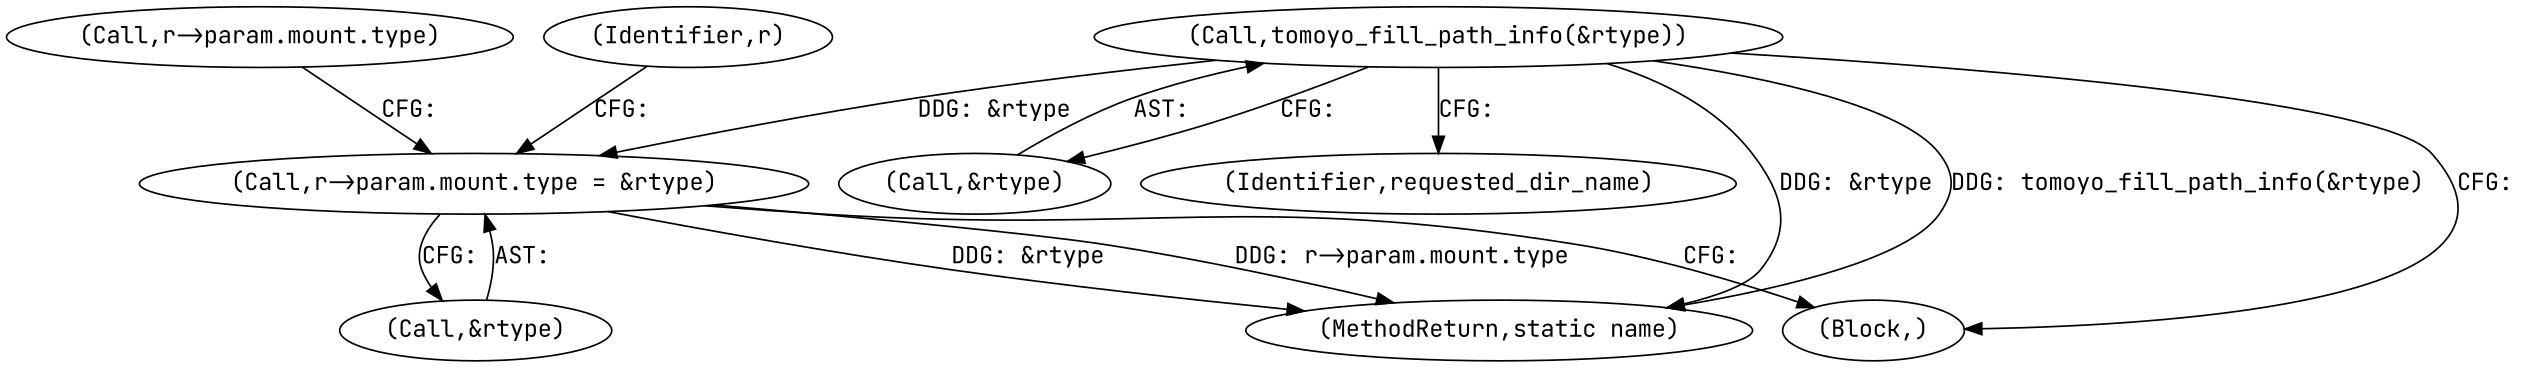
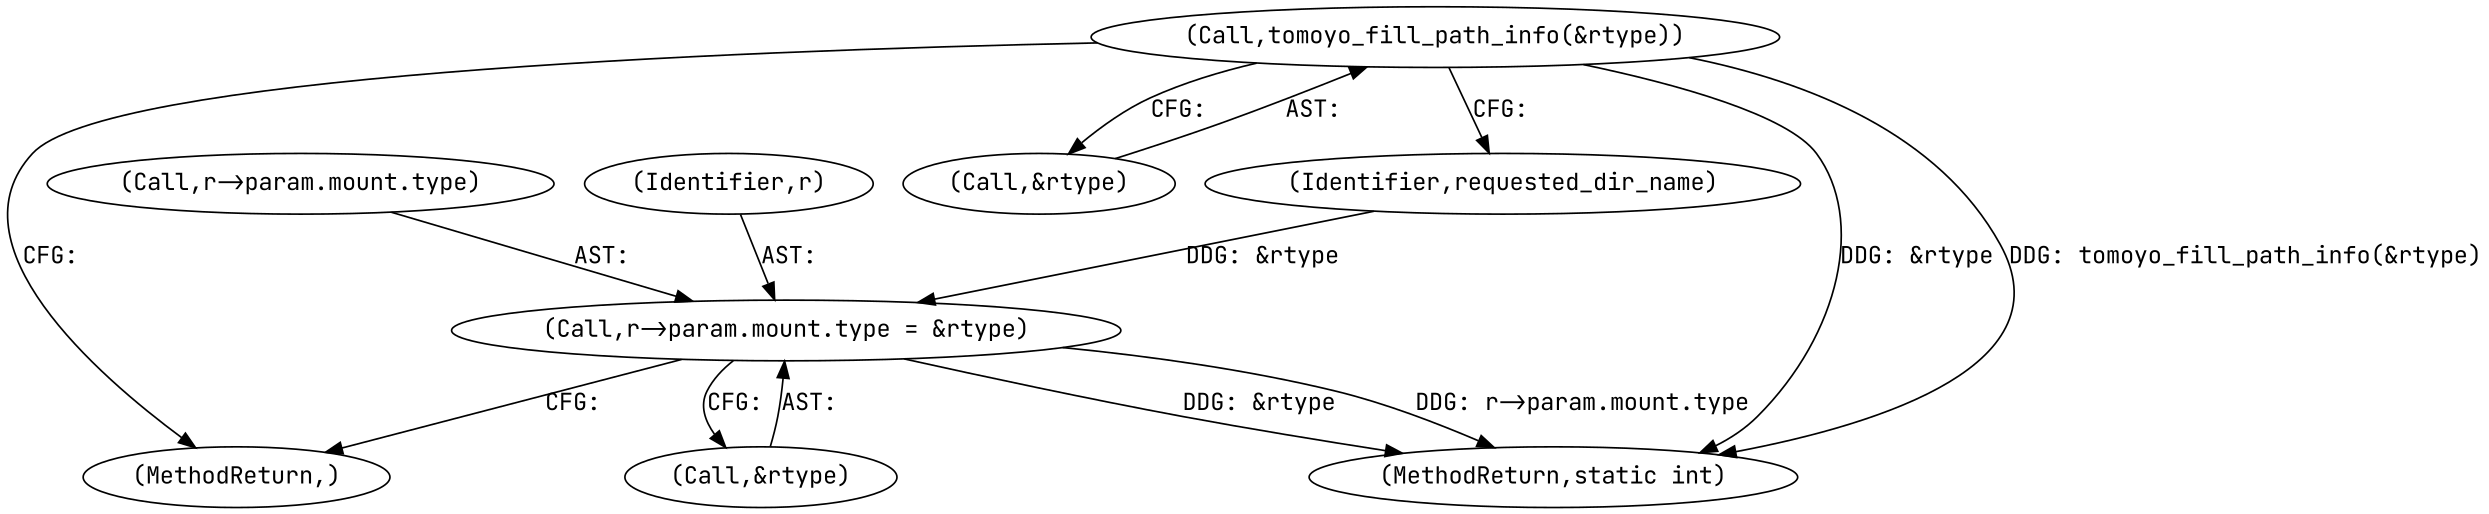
(915, 98) -> (1154, 255)
(417, 110) -> (609, 257)
(629, 110) -> (796, 257)
(1499, 330) -> (1553, 477)
(1873, 330) -> (237, 477)
